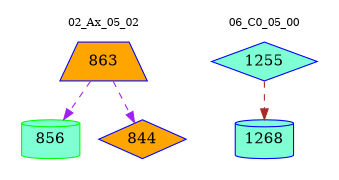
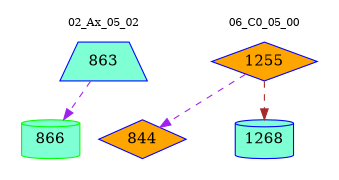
(104, 62) -> (104, 62)
(264, 62) -> (264, 62)
(121, 97) -> (211, 96)
(51, 139) -> (51, 139)
